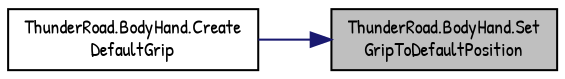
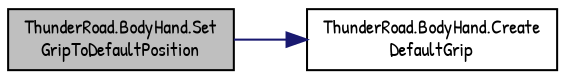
(284, 40) -> (260, 40)
